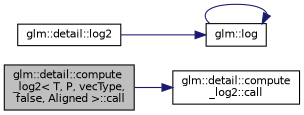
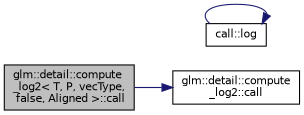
(69, 35) -> none
(236, 35) -> (236, 35)
